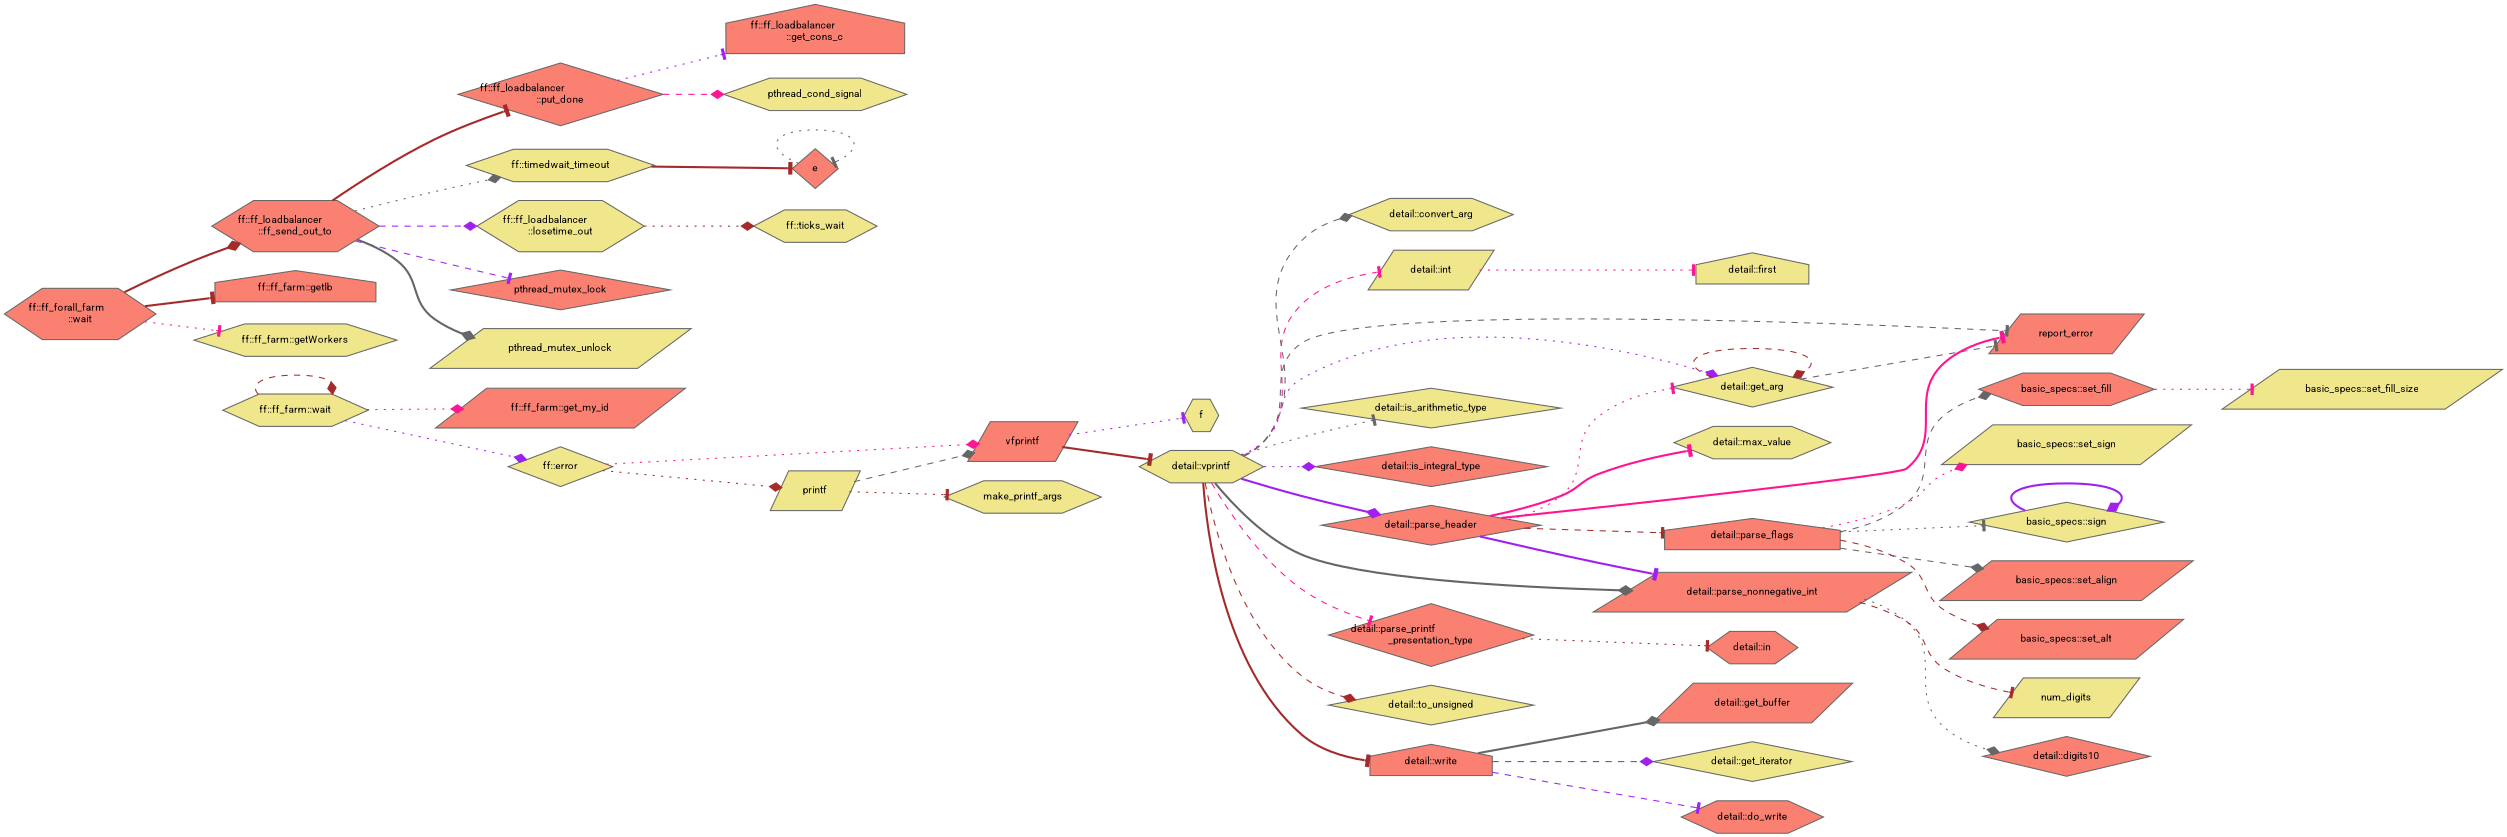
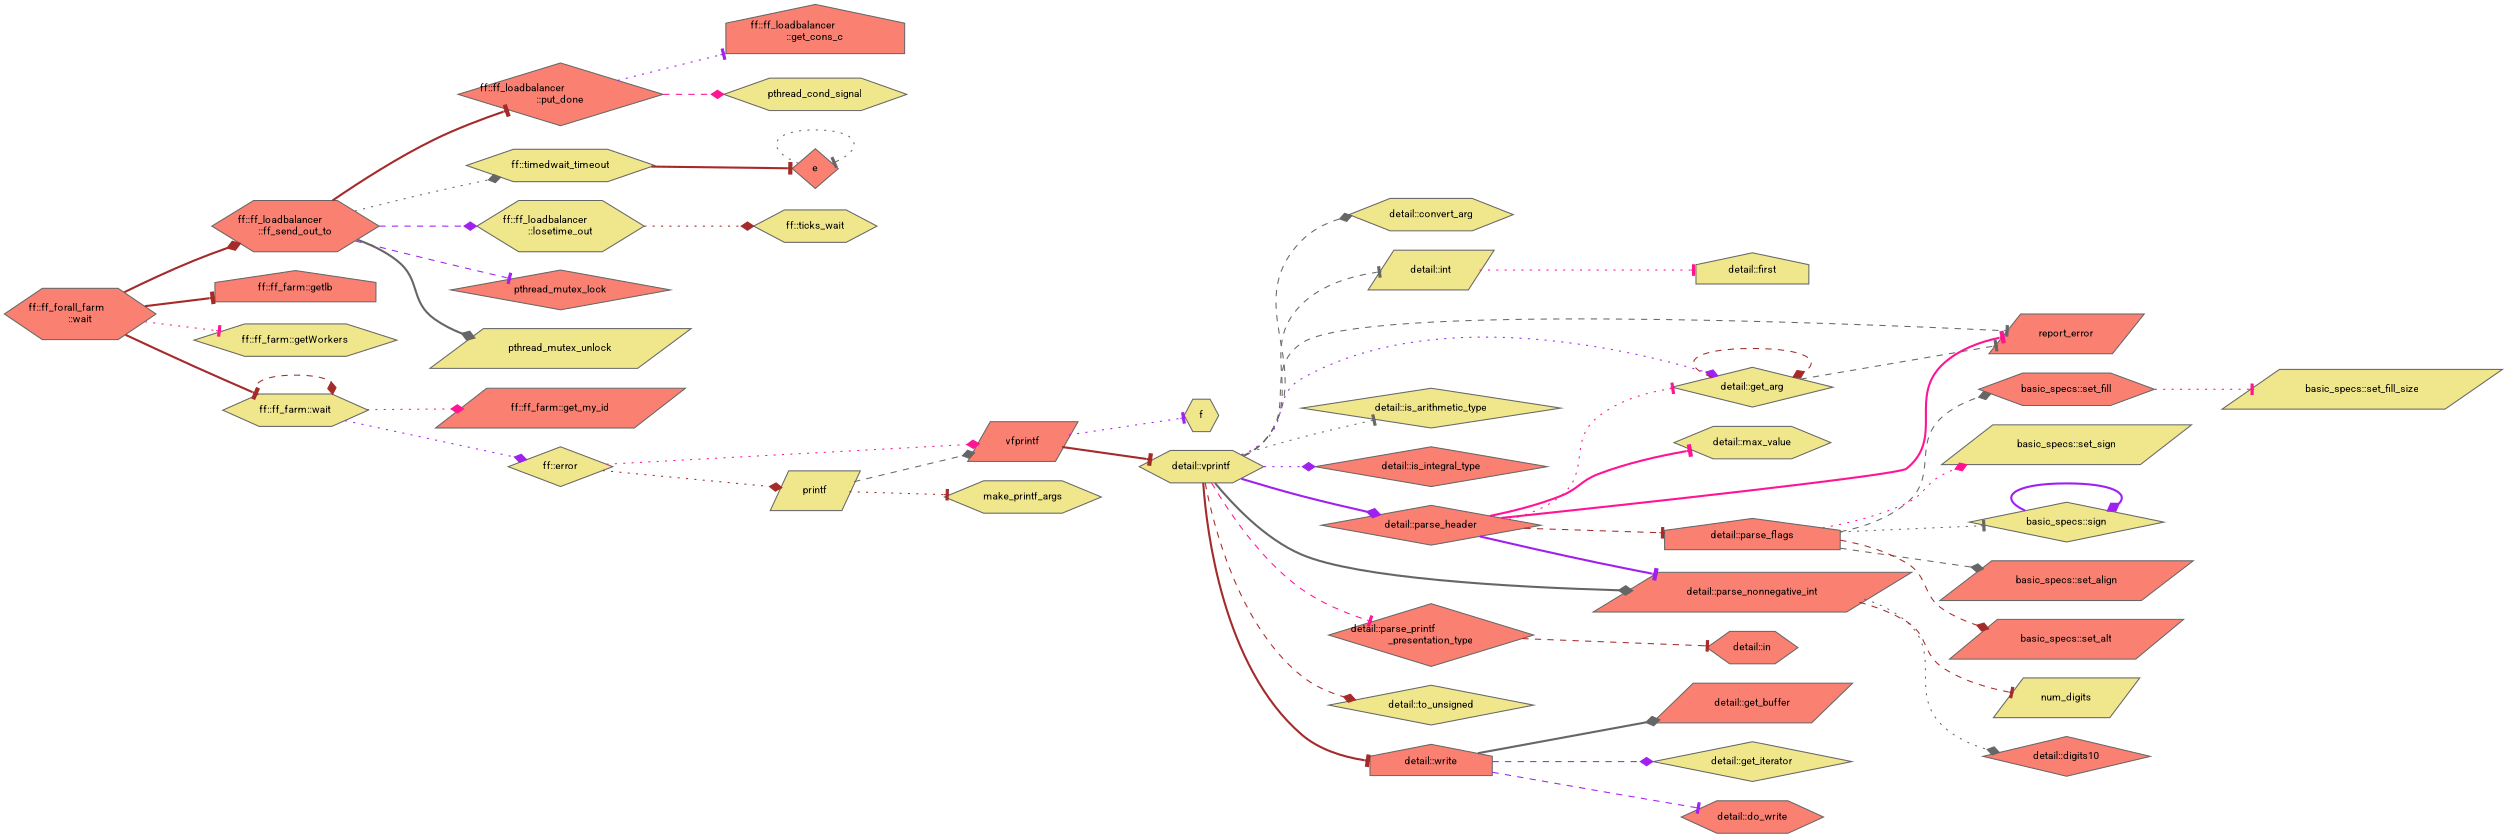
(1287, 326) -> (1287, 326)
none -> (189, 364)
(1613, 642) -> (1613, 642)
